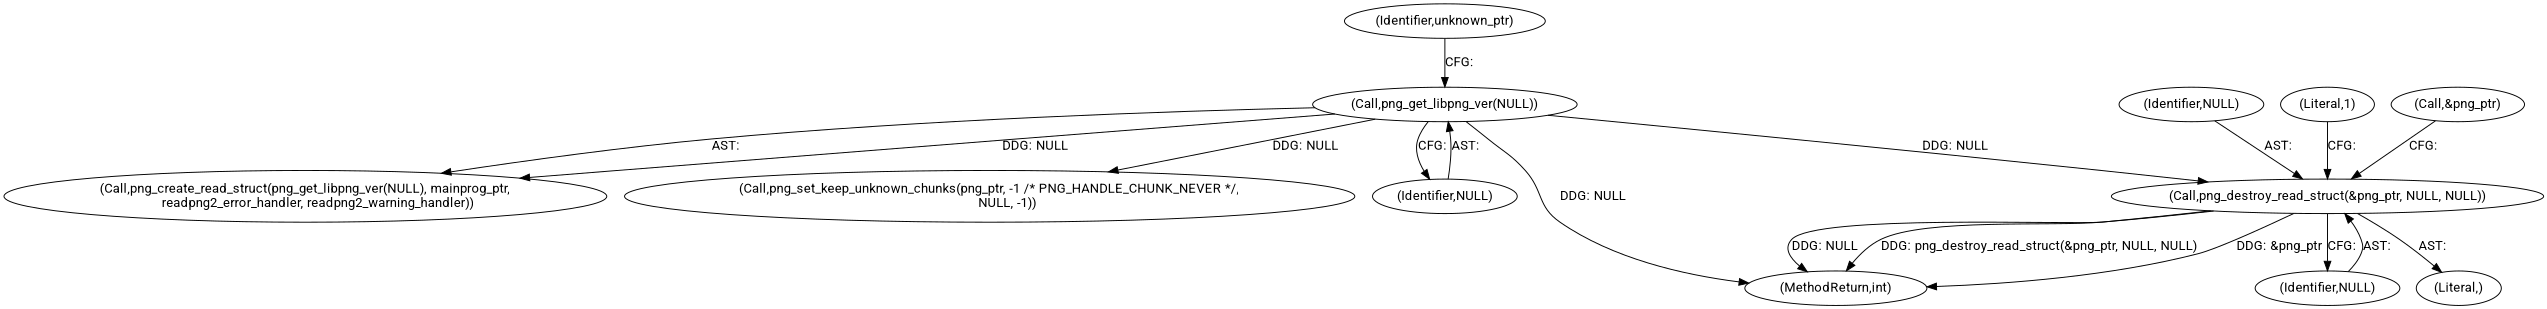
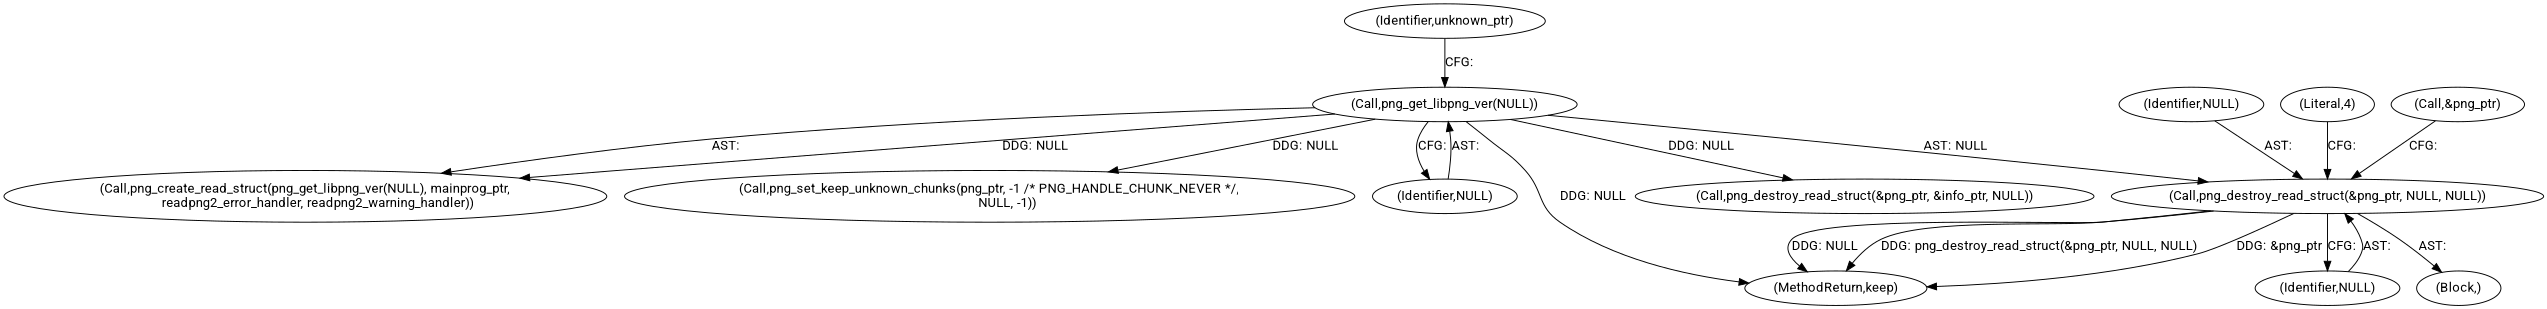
(2328, 104) -> (2328, 104)
(1956, 146) -> (1956, 146)
none -> (1865, 196)
(1836, 288) -> (1836, 288)
(2459, 288) -> (2459, 288)
